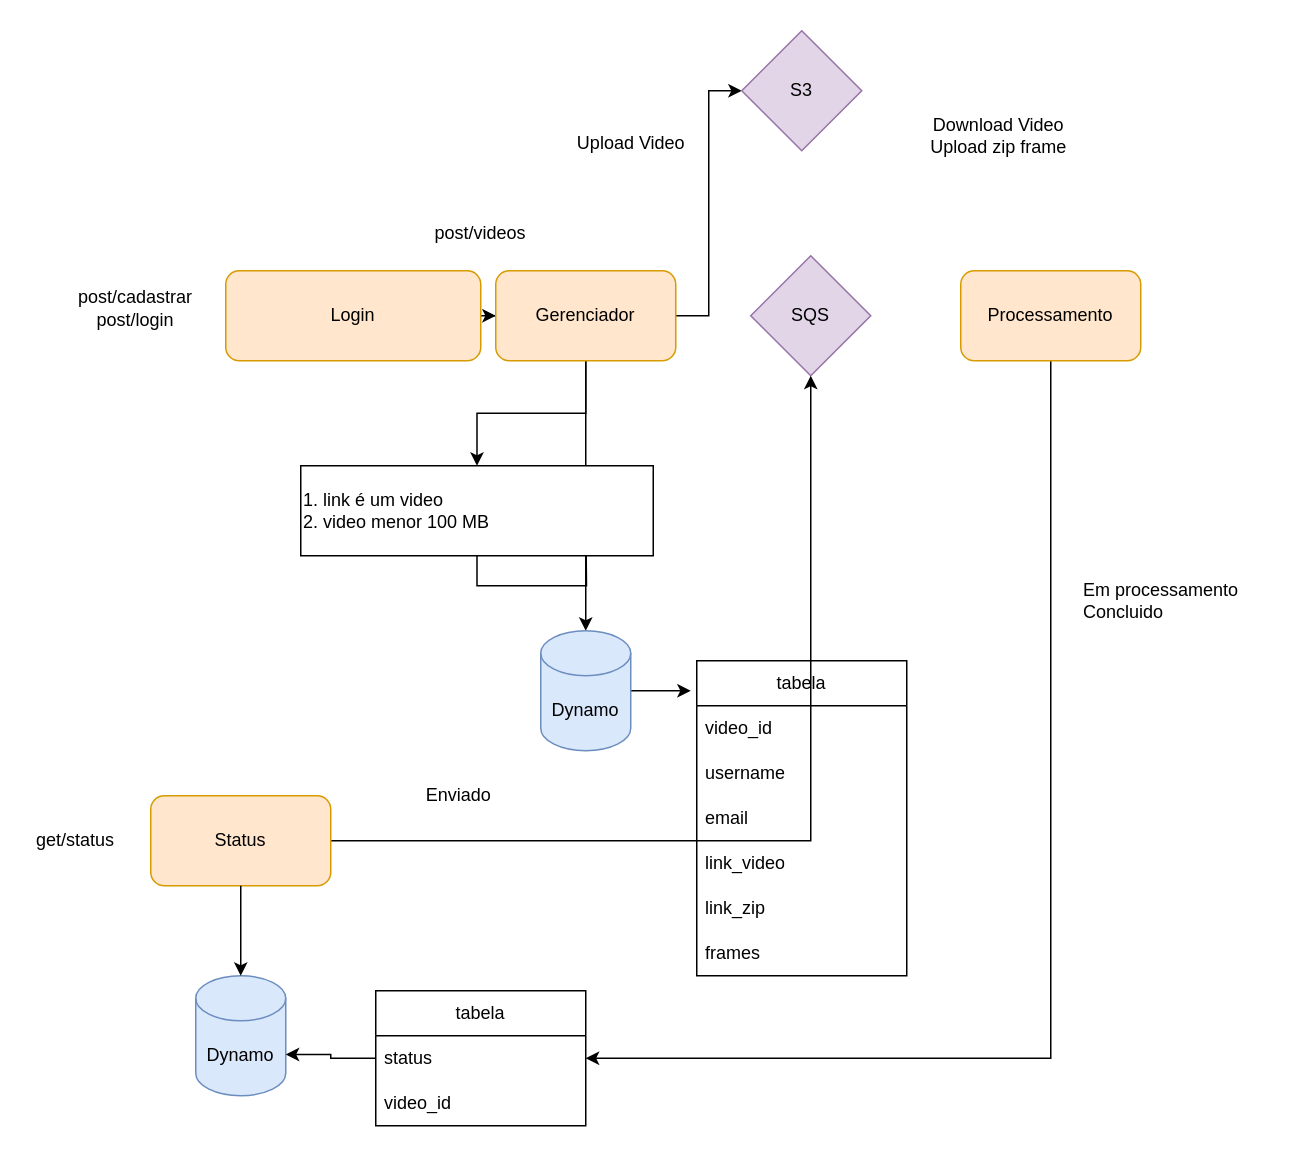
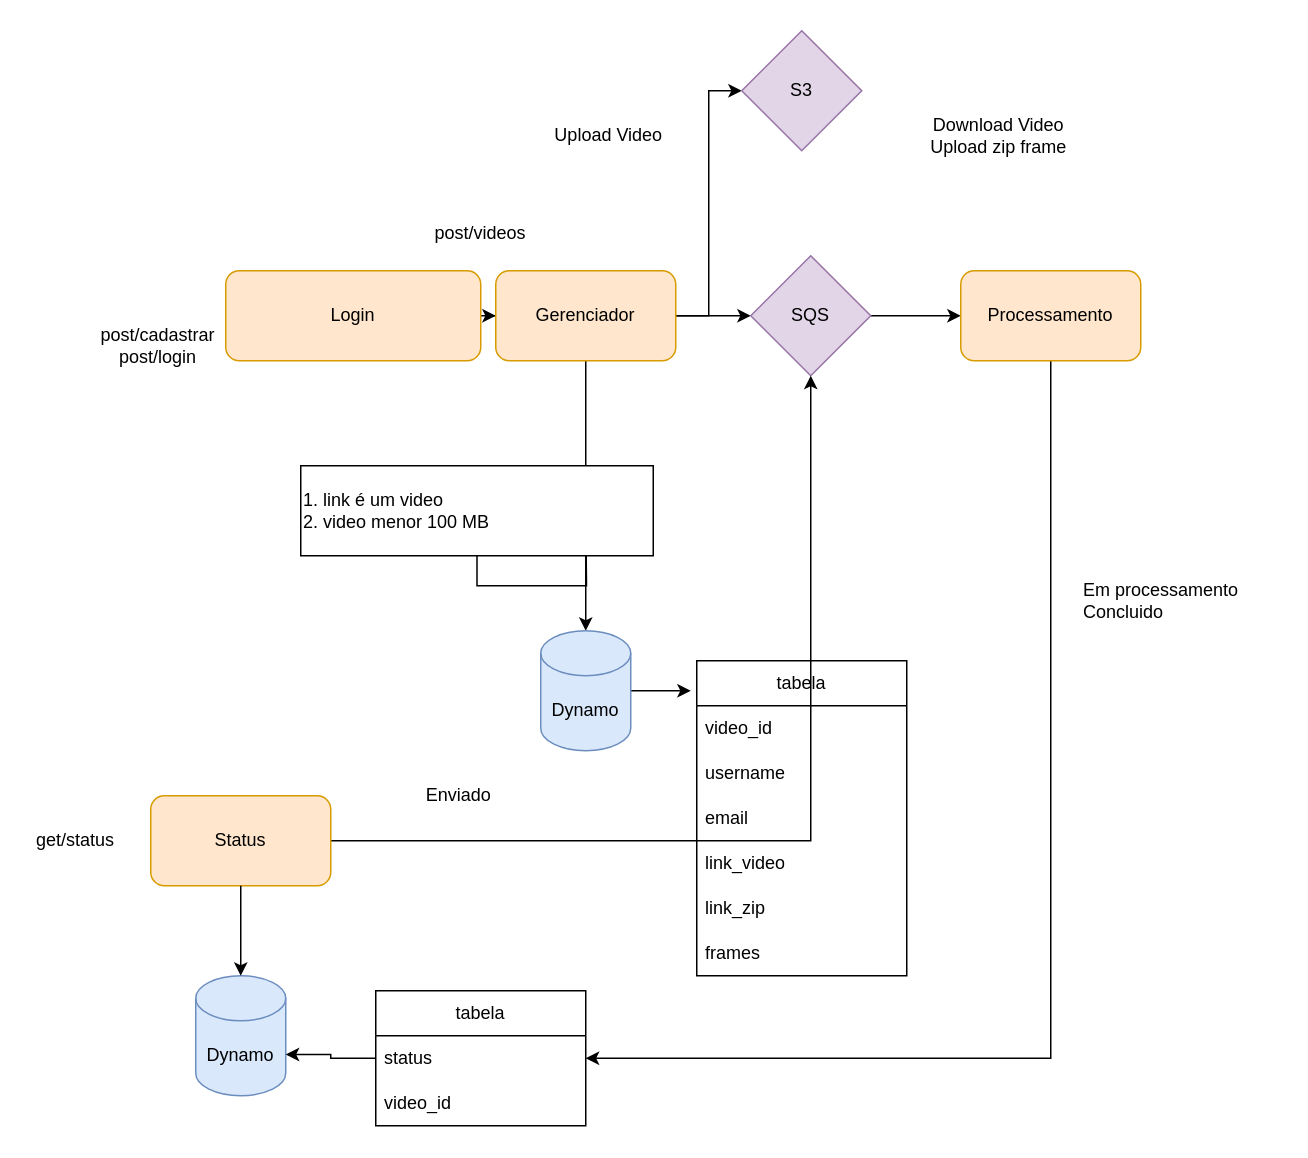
(631, 143) -> (608, 136)
(136, 308) -> (158, 346)
none -> (911, 316)
(509, 413) -> (725, 316)
